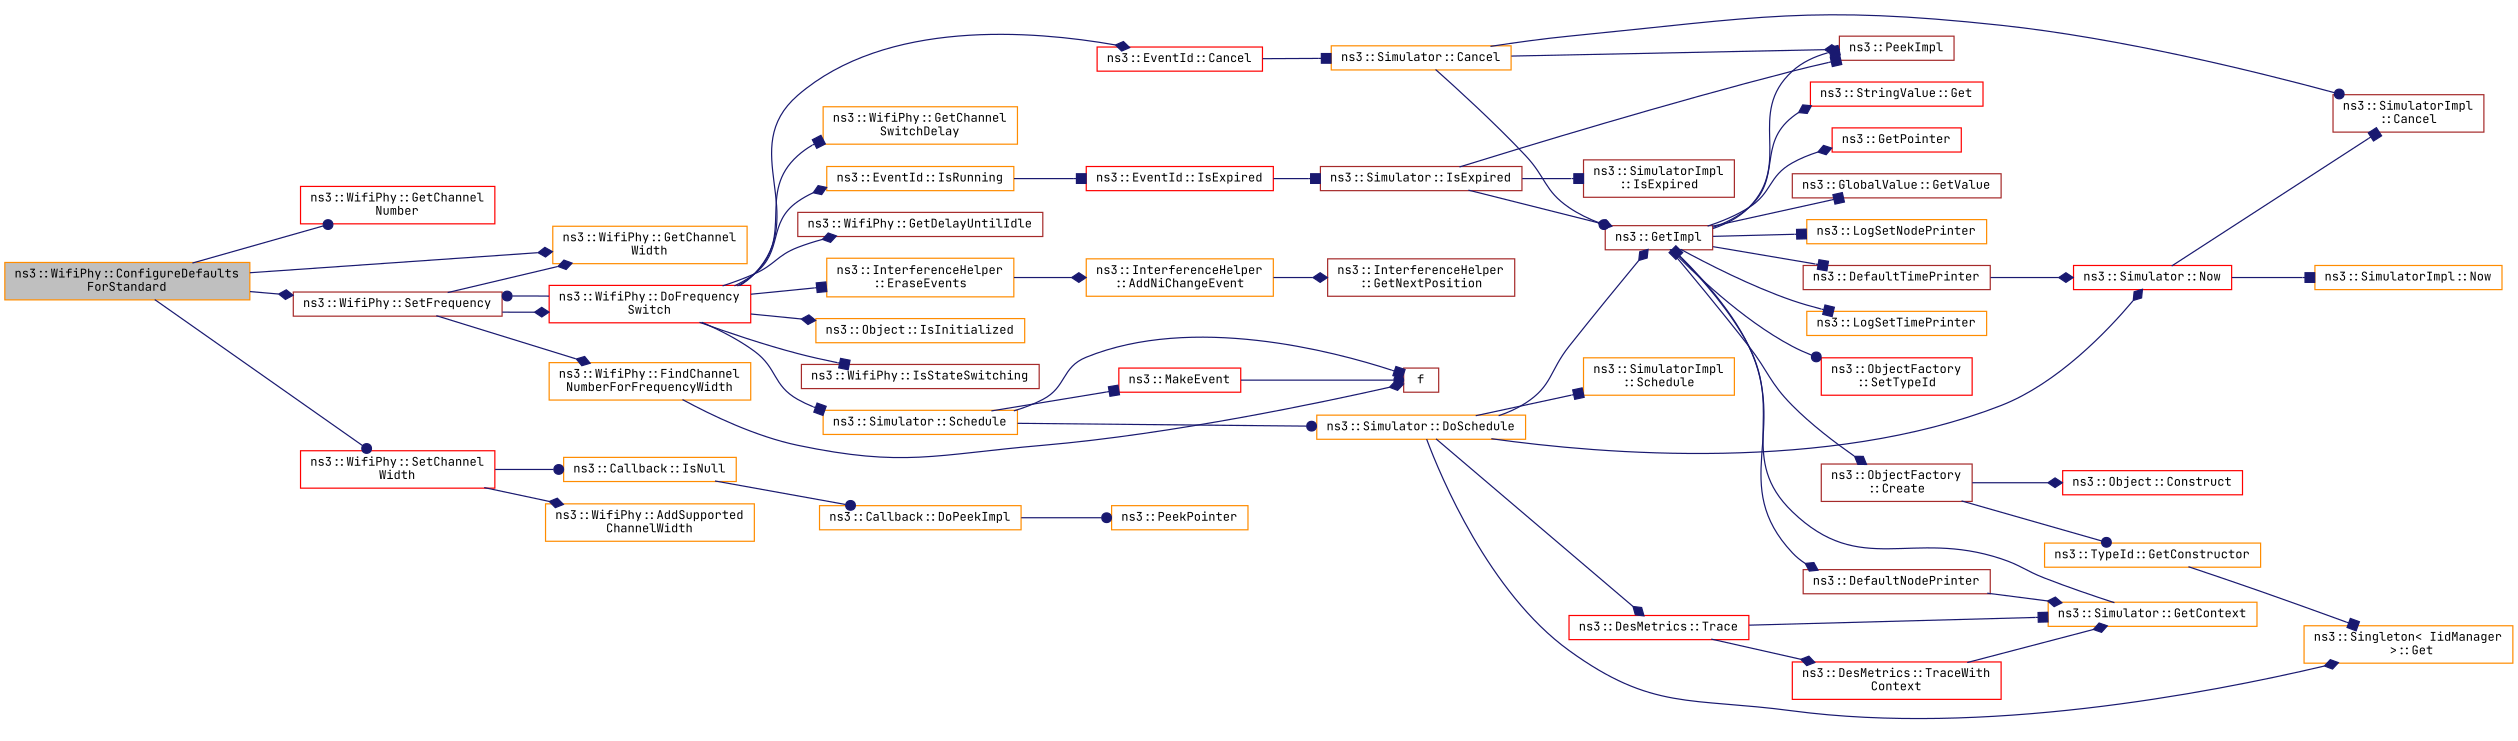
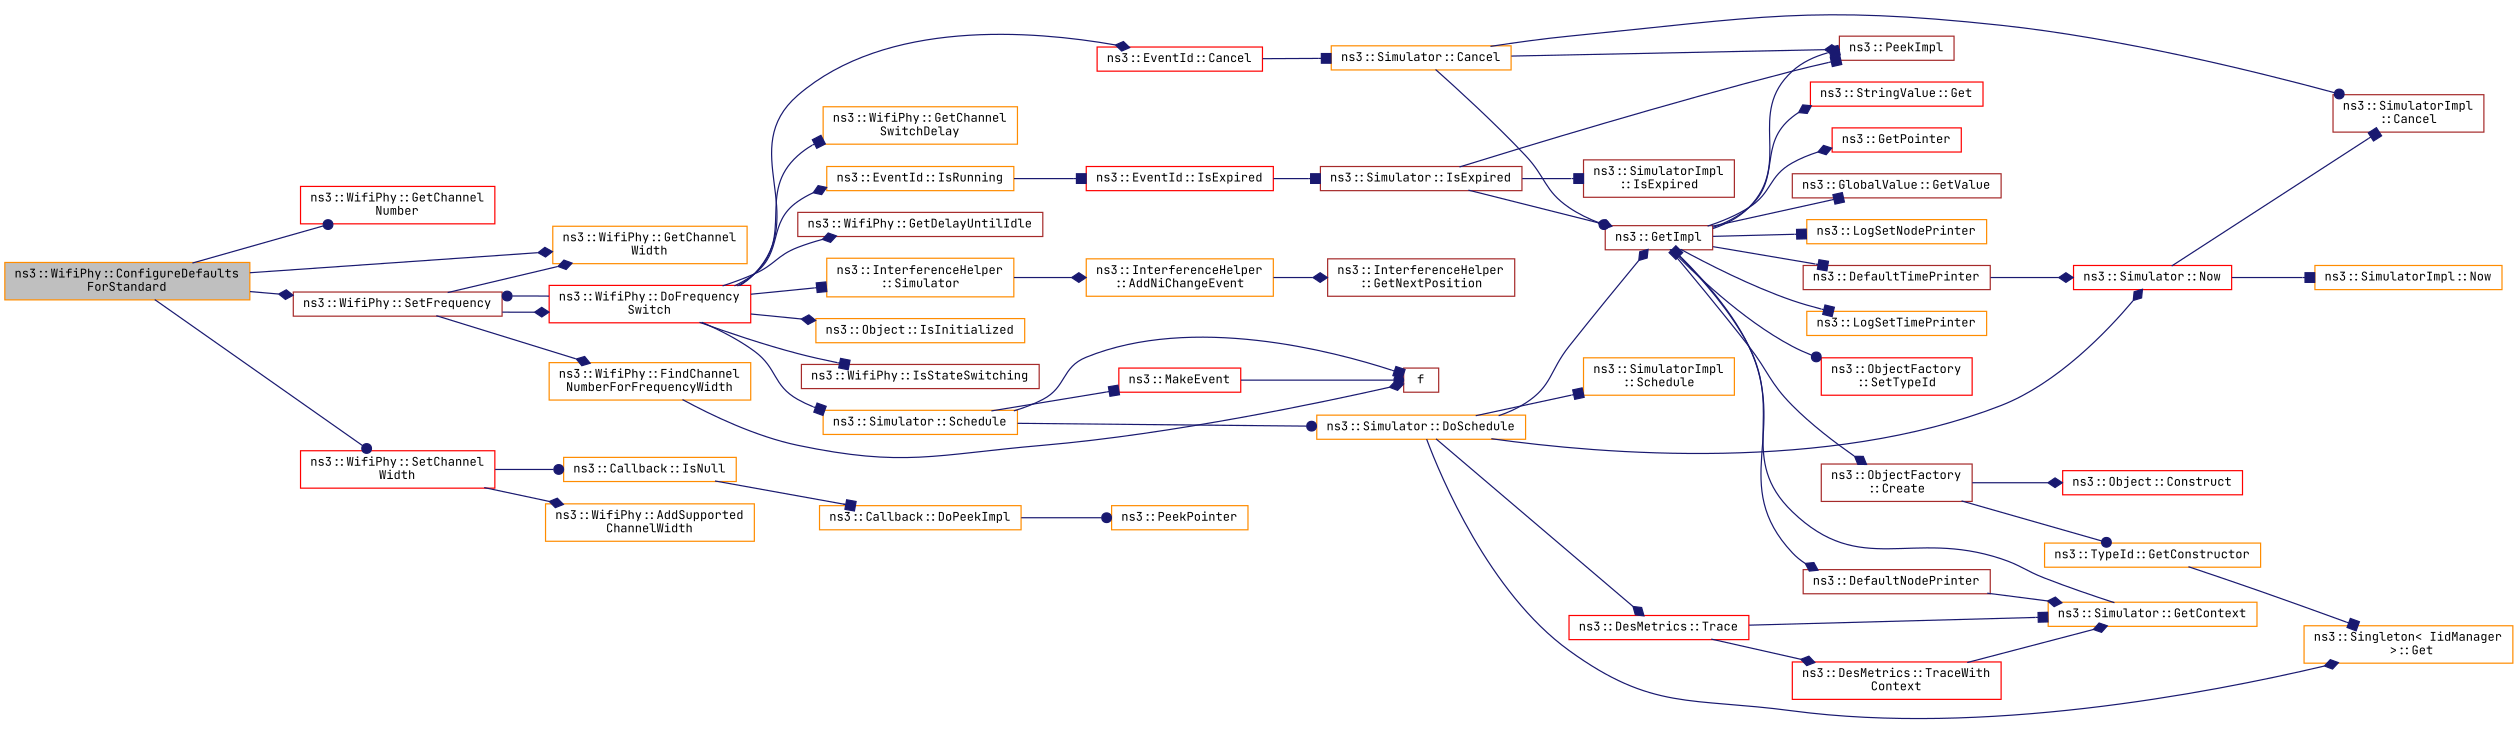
(920, 278) -> (920, 278)
(780, 493) -> (780, 493)
